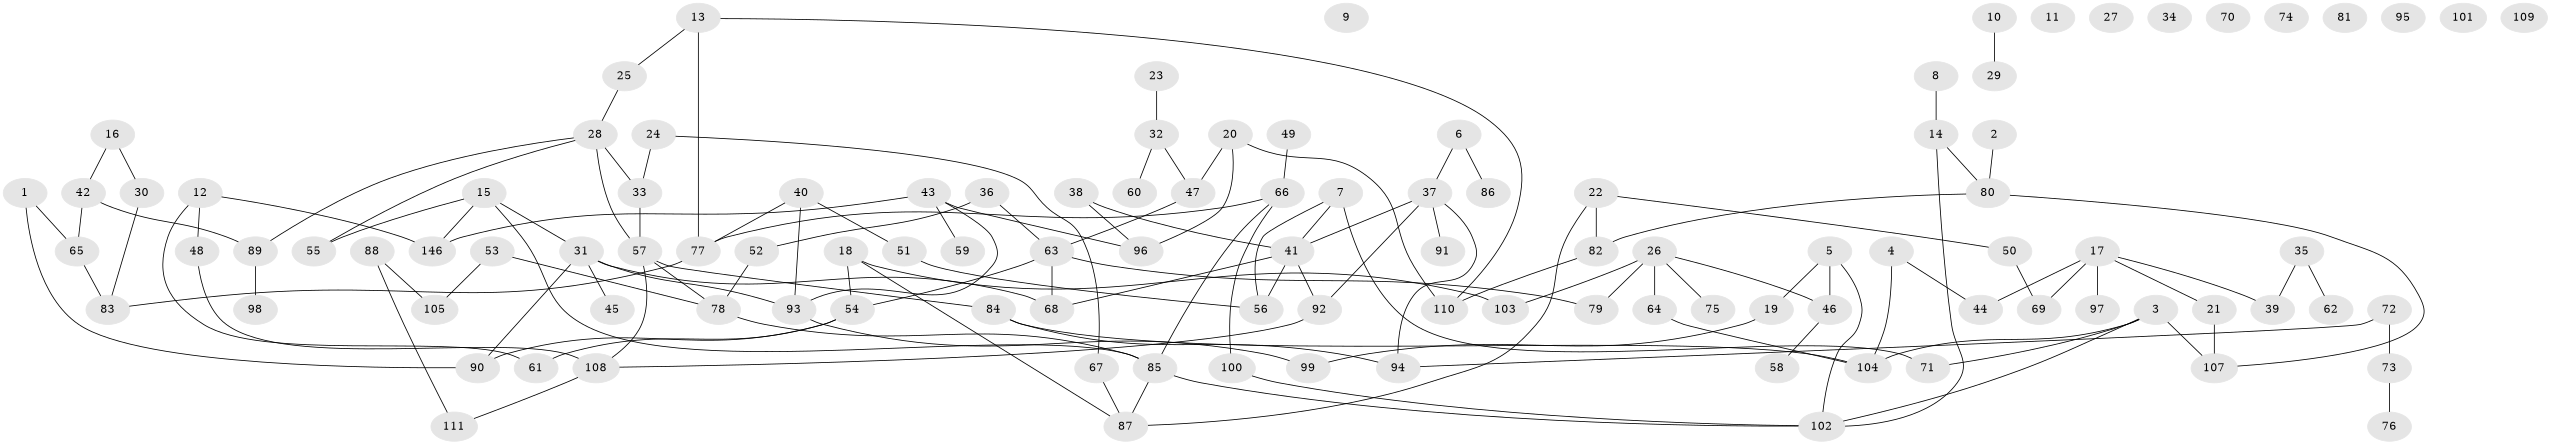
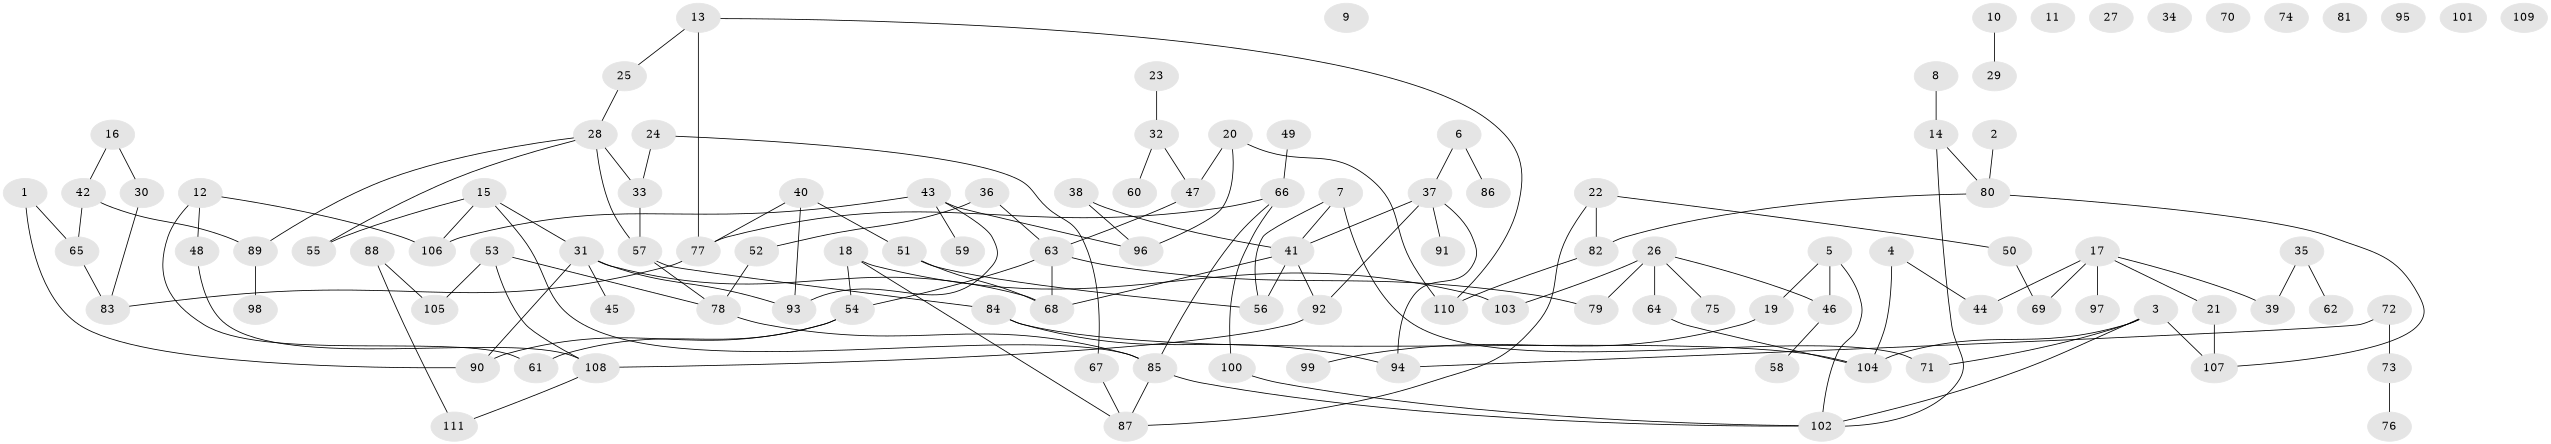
(432, 251) -> (432, 251)
none -> (978, 281)
(644, 318) -> (525, 323)
(1049, 344) -> none
